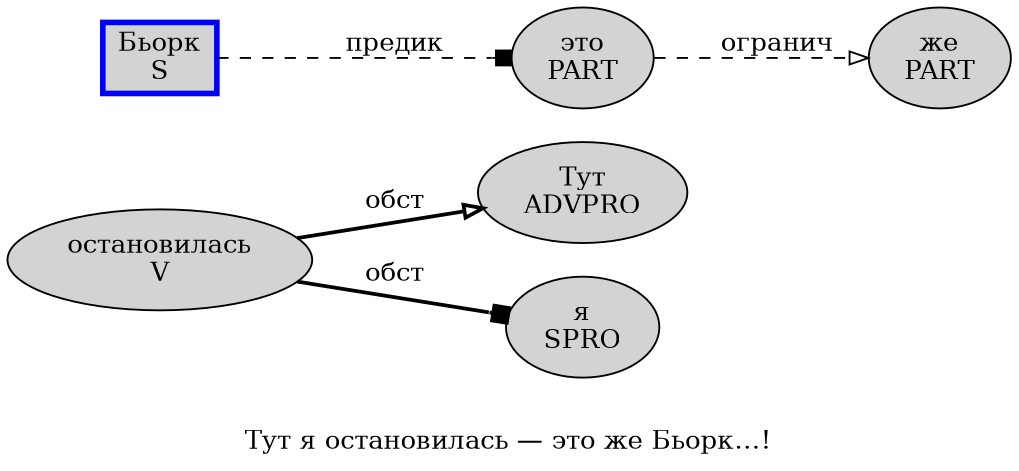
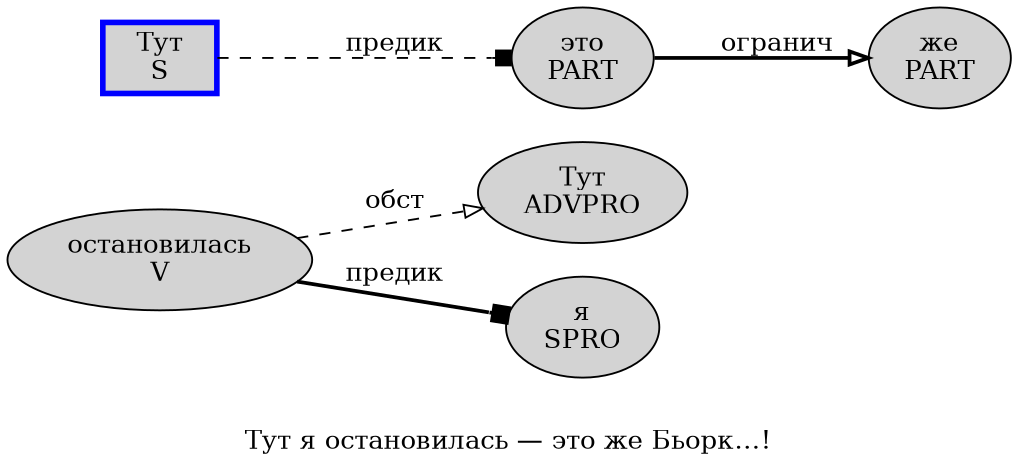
(160, 58) -> (160, 58)
(752, 58) -> (752, 58)
(381, 225) -> (381, 225)
(395, 274) -> (395, 274)
